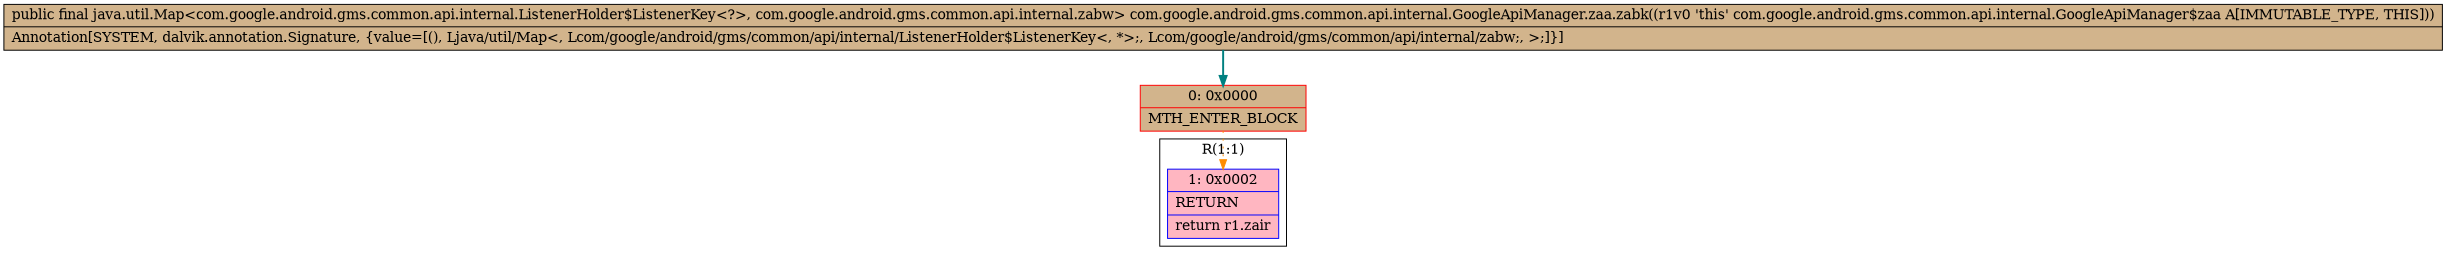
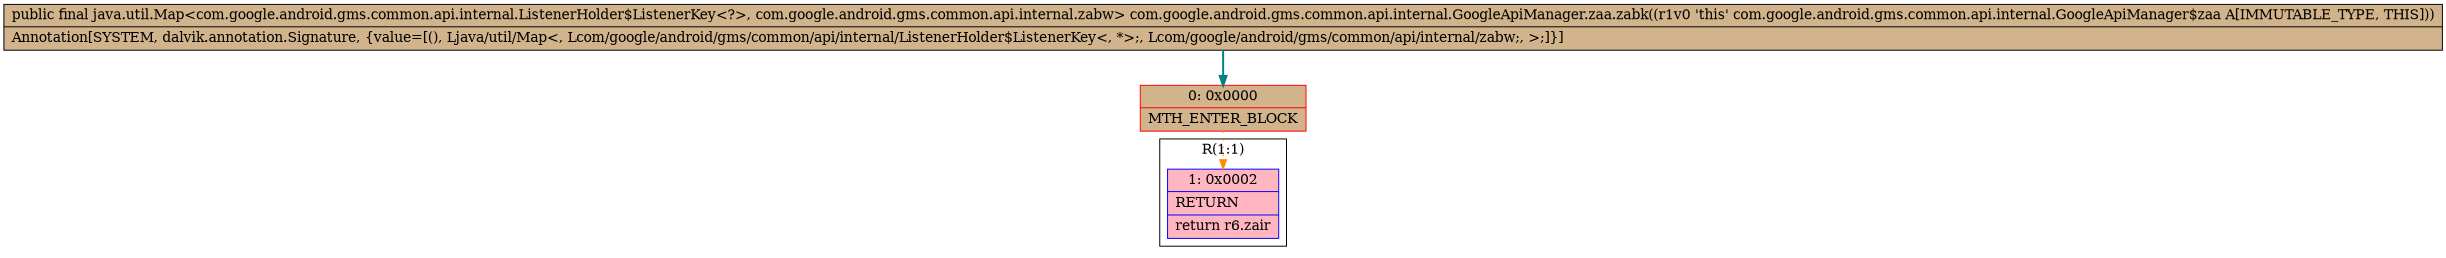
(1223, 226) -> (1223, 226)
